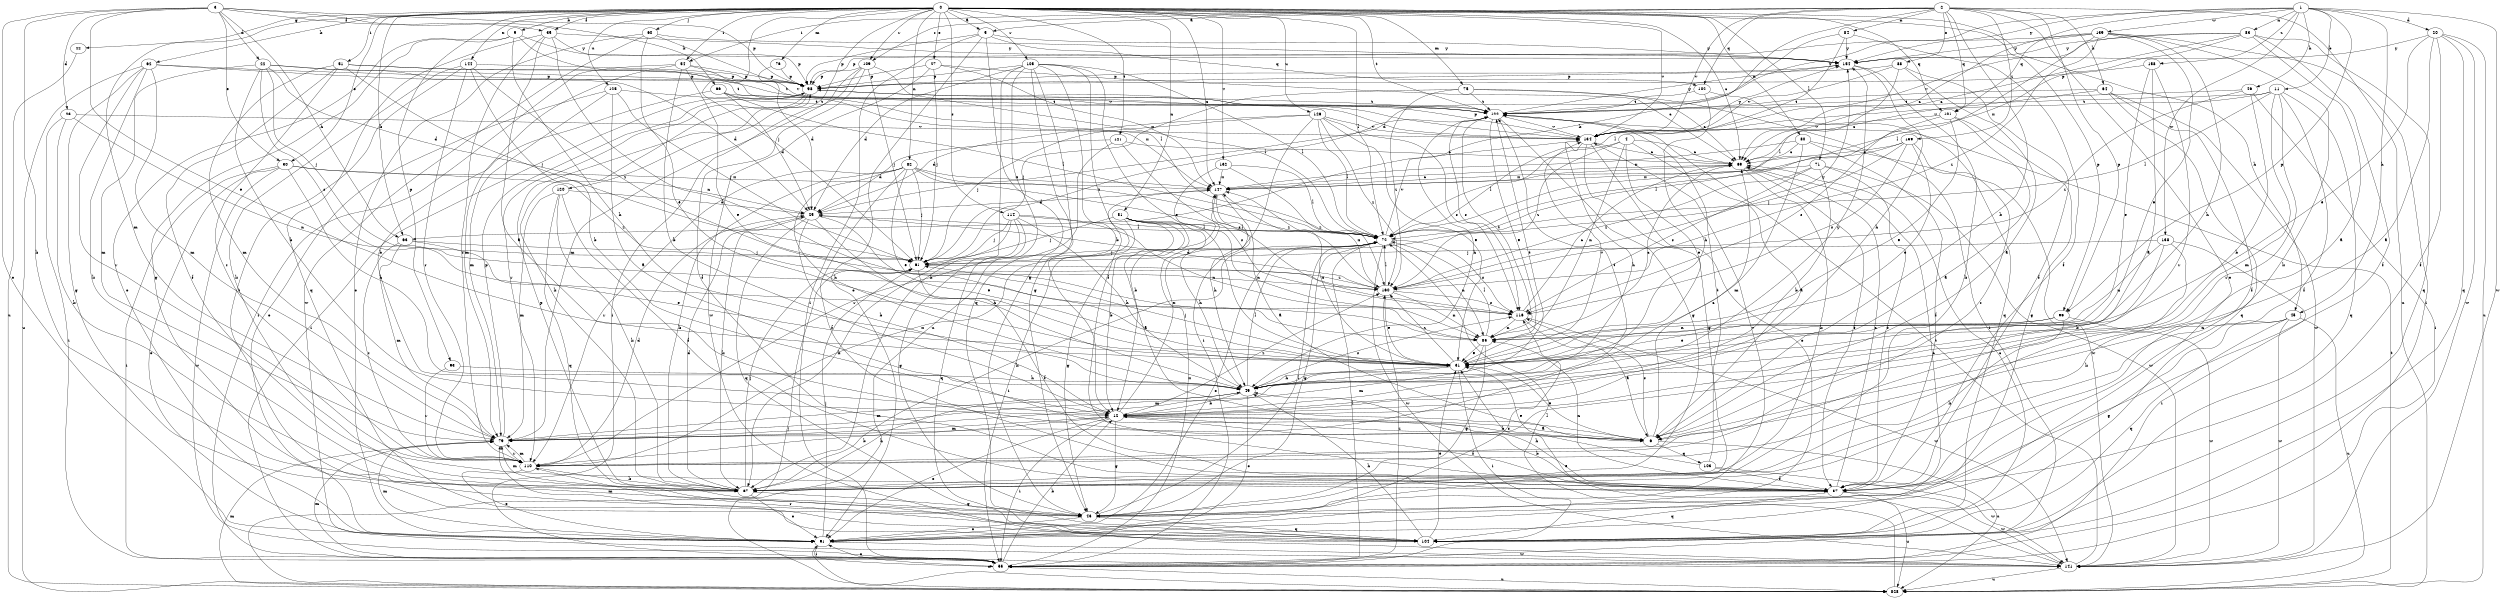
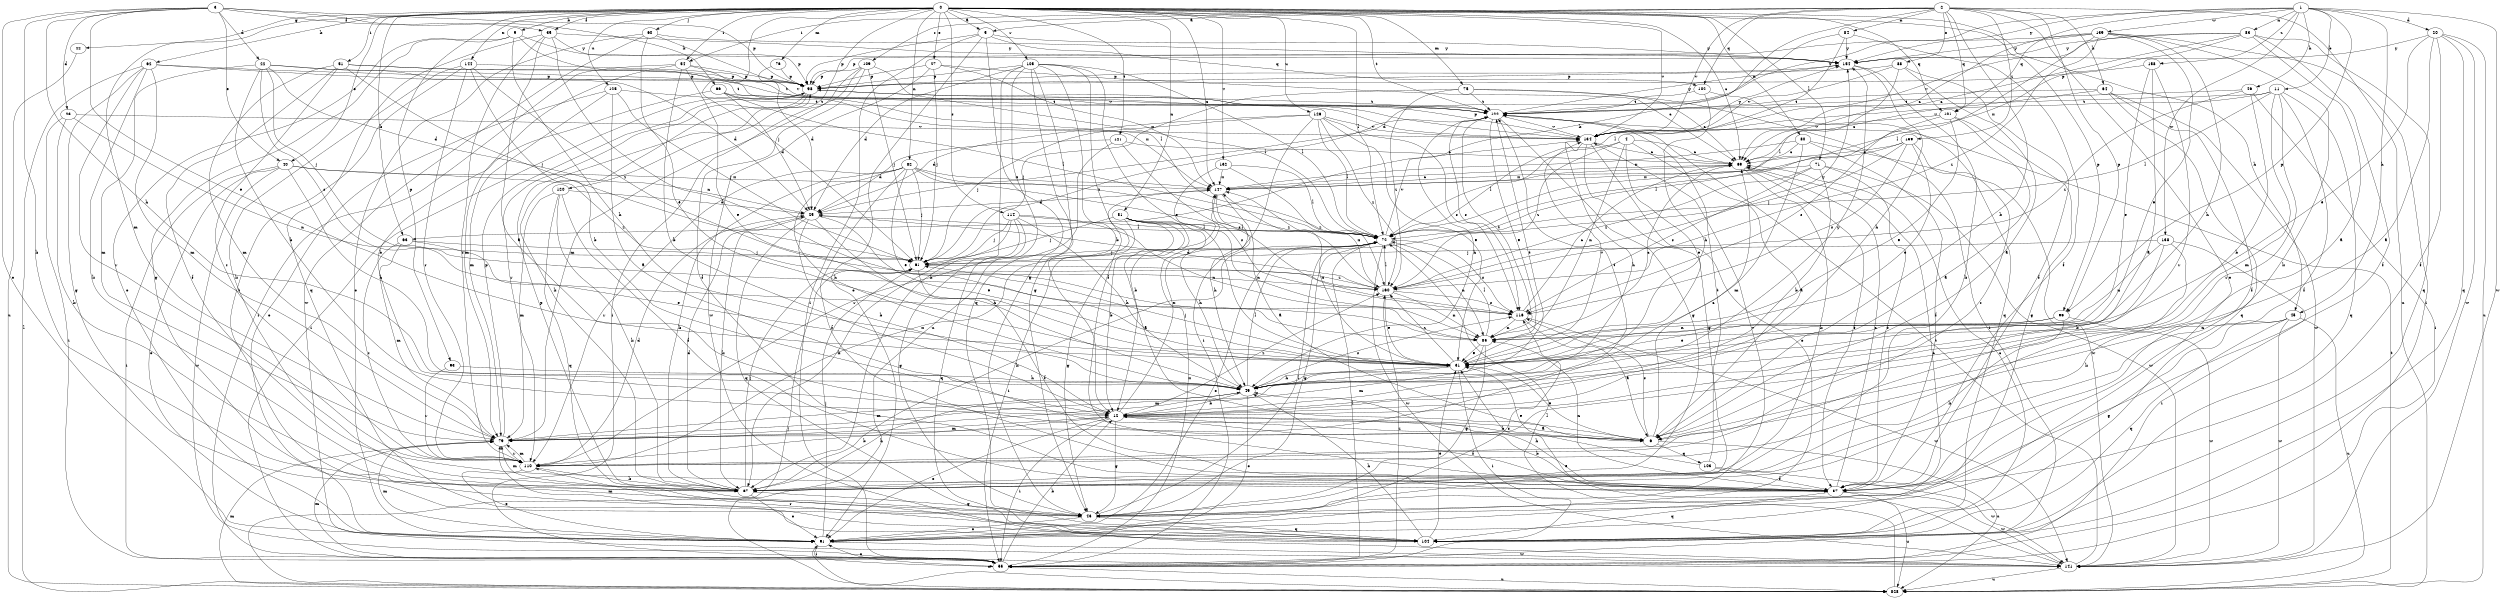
(899, 28) -> none
(311, 113) -> (433, 371)
(285, 165) -> (285, 165)
(24, 328) -> (24, 328)
